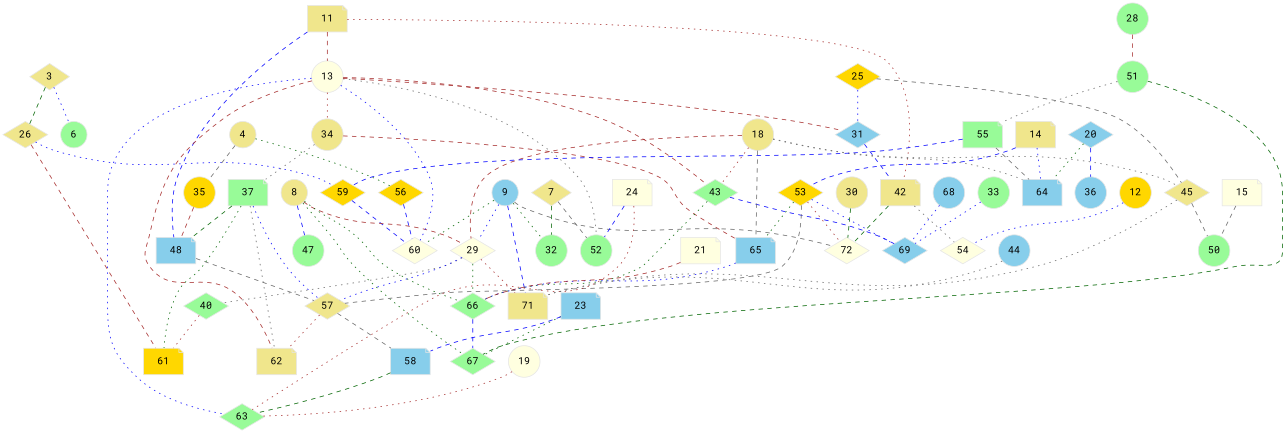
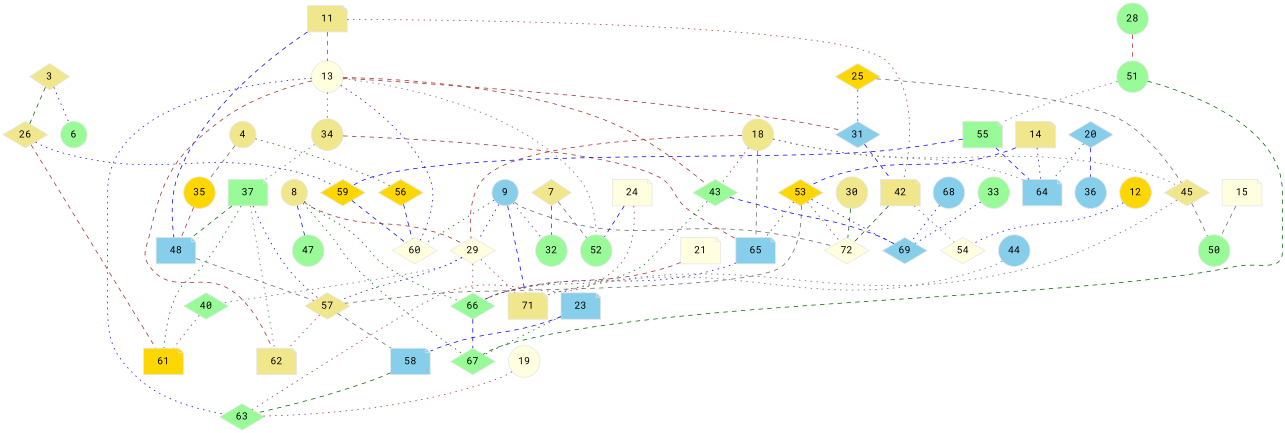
(1012, 164) -> (1012, 164)
(527, 221) -> (527, 221)
(473, 278) -> (473, 278)
